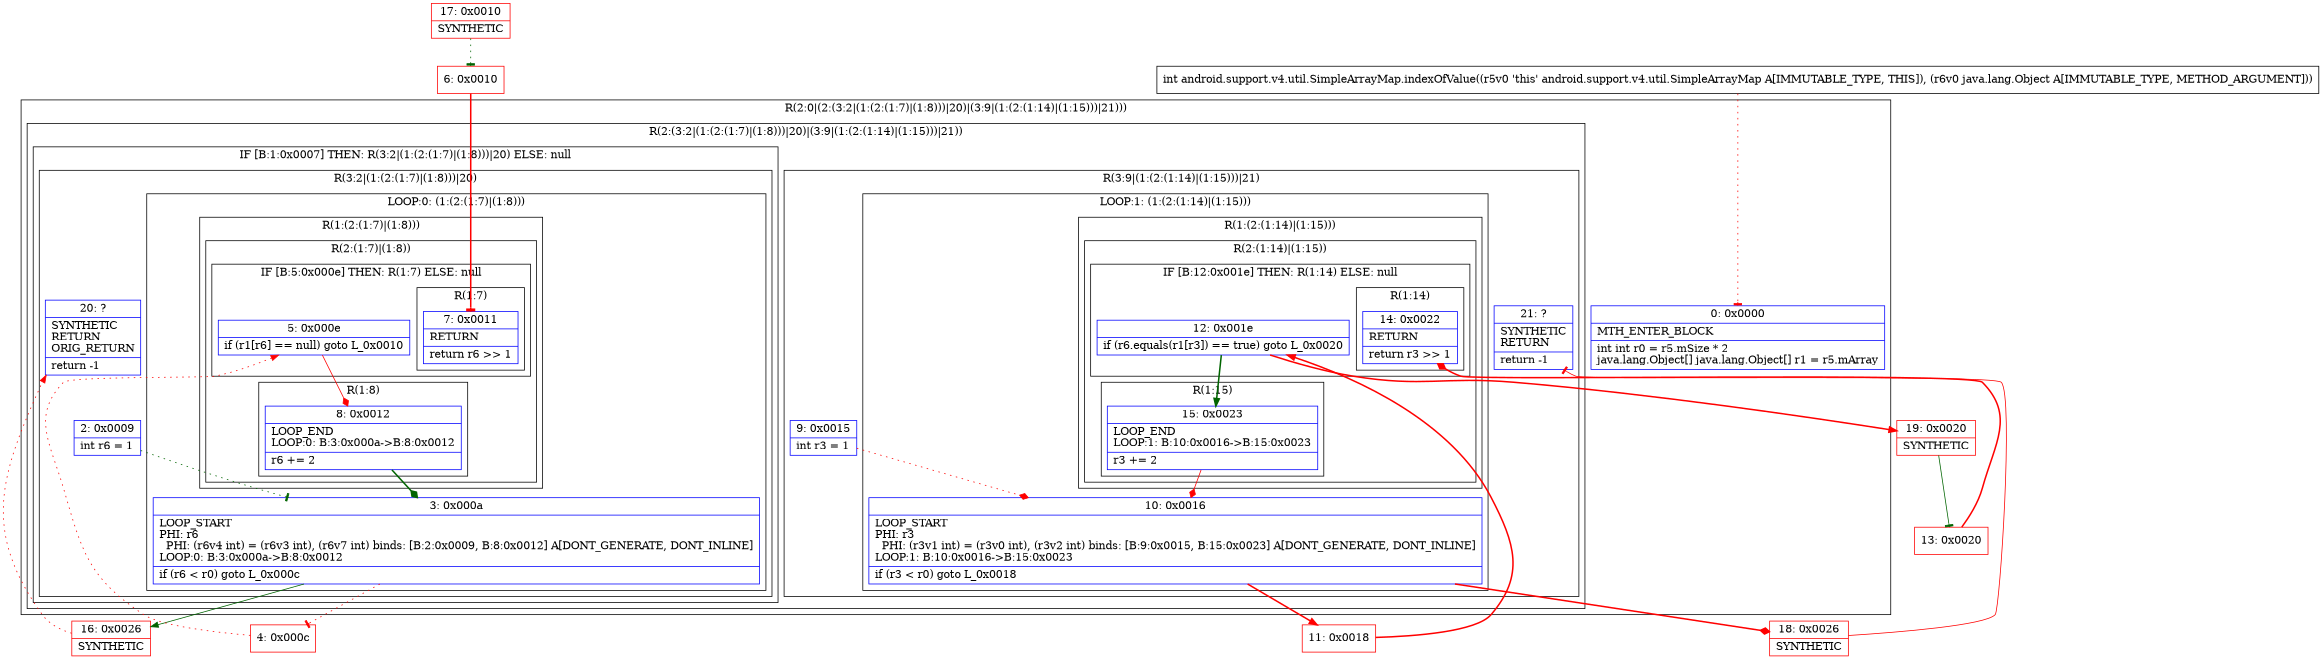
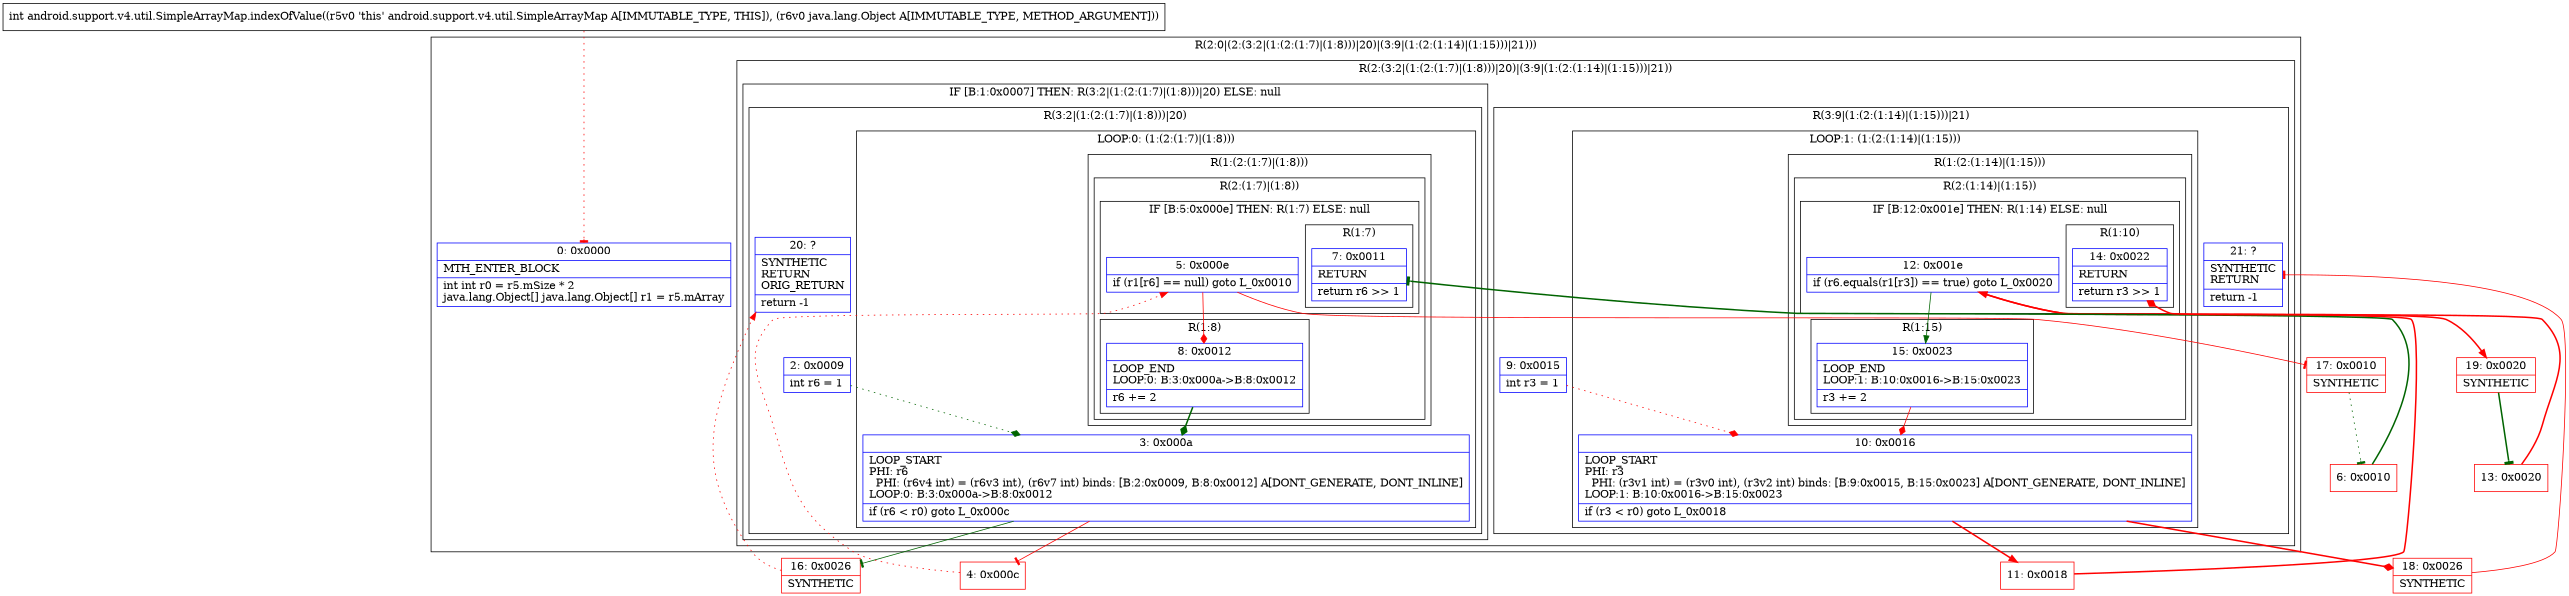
(471, 201) -> (1780, 312)
(1410, 296) -> (2120, 234)
none -> (1770, 318)
(1220, 371) -> (1929, 309)
(212, 475) -> (931, 409)
(1944, 489) -> (2504, 427)
(345, 603) -> (1054, 541)
(231, 604) -> (939, 542)
